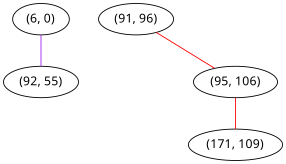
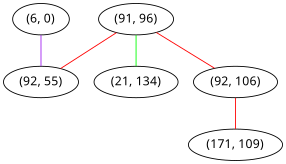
none -> (89, 51)
none -> (136, 82)
(236, 82) -> (236, 82)
